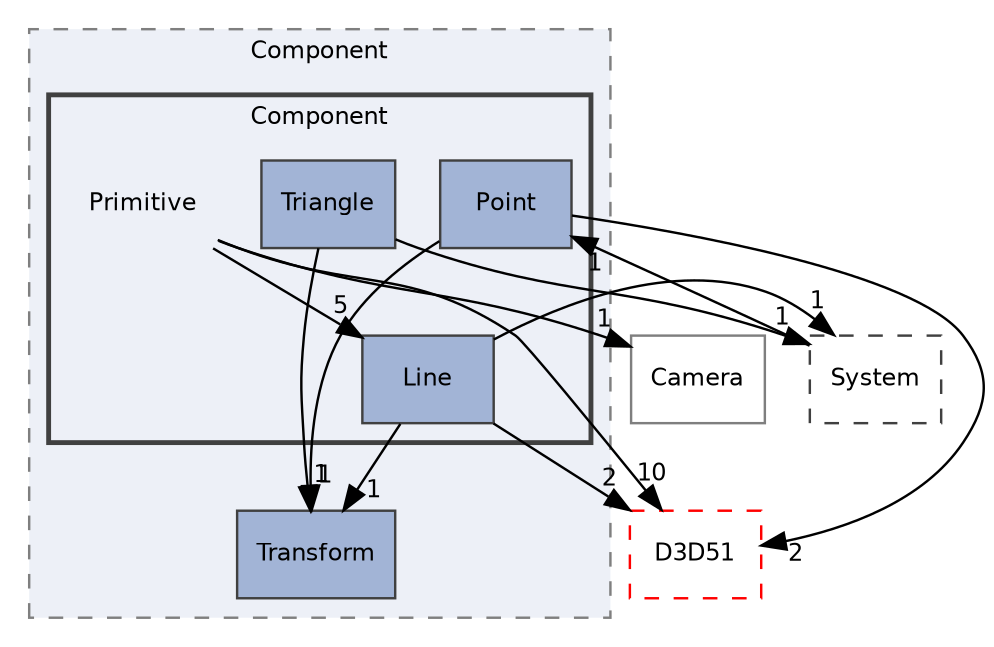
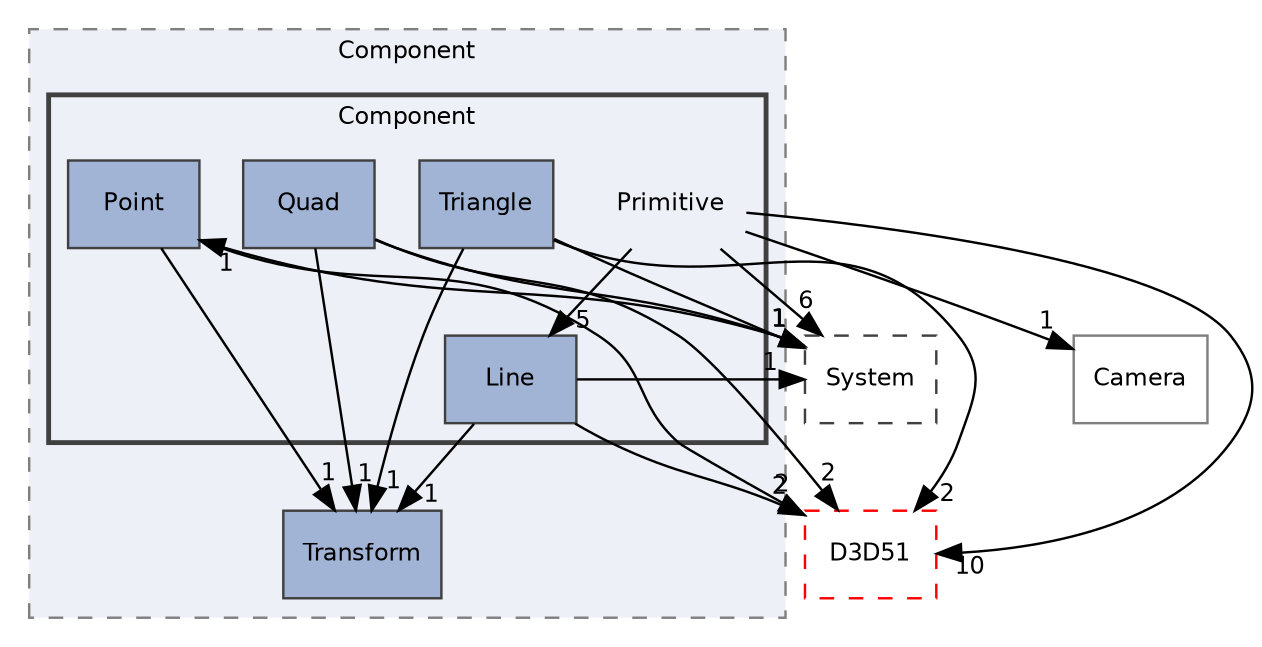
none -> (309, 204)
none -> (762, 284)
none -> (940, 318)
